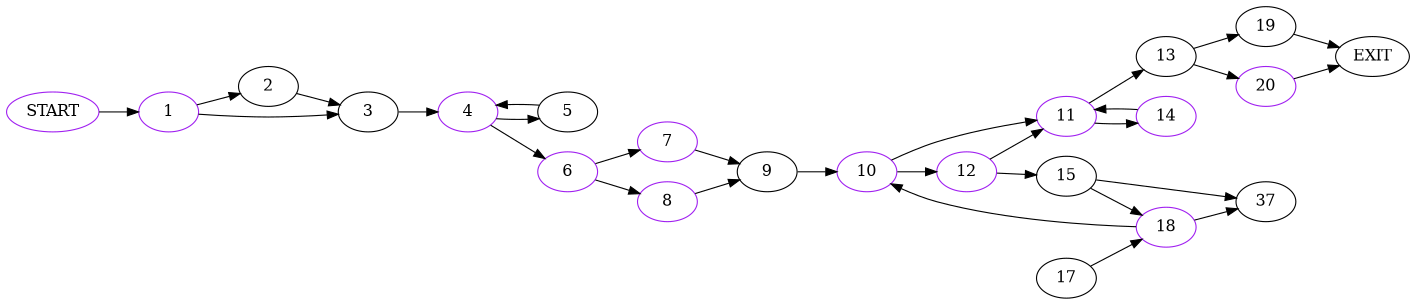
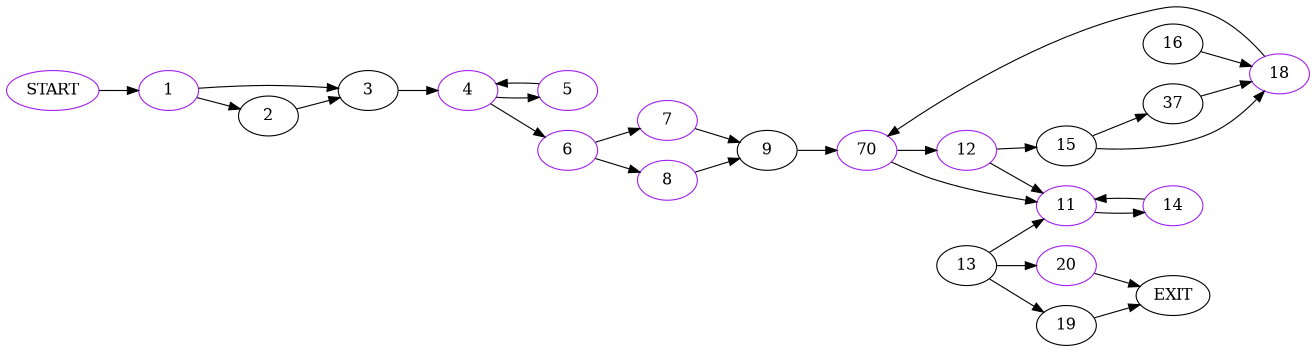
(1112, 89) -> (1012, 239)
(568, 112) -> (568, 91)
(867, 172) -> (867, 150)
(1211, 216) -> (1221, 90)
(1066, 278) -> (1173, 44)
